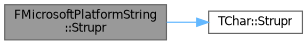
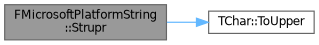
(256, 22) -> (261, 22)
